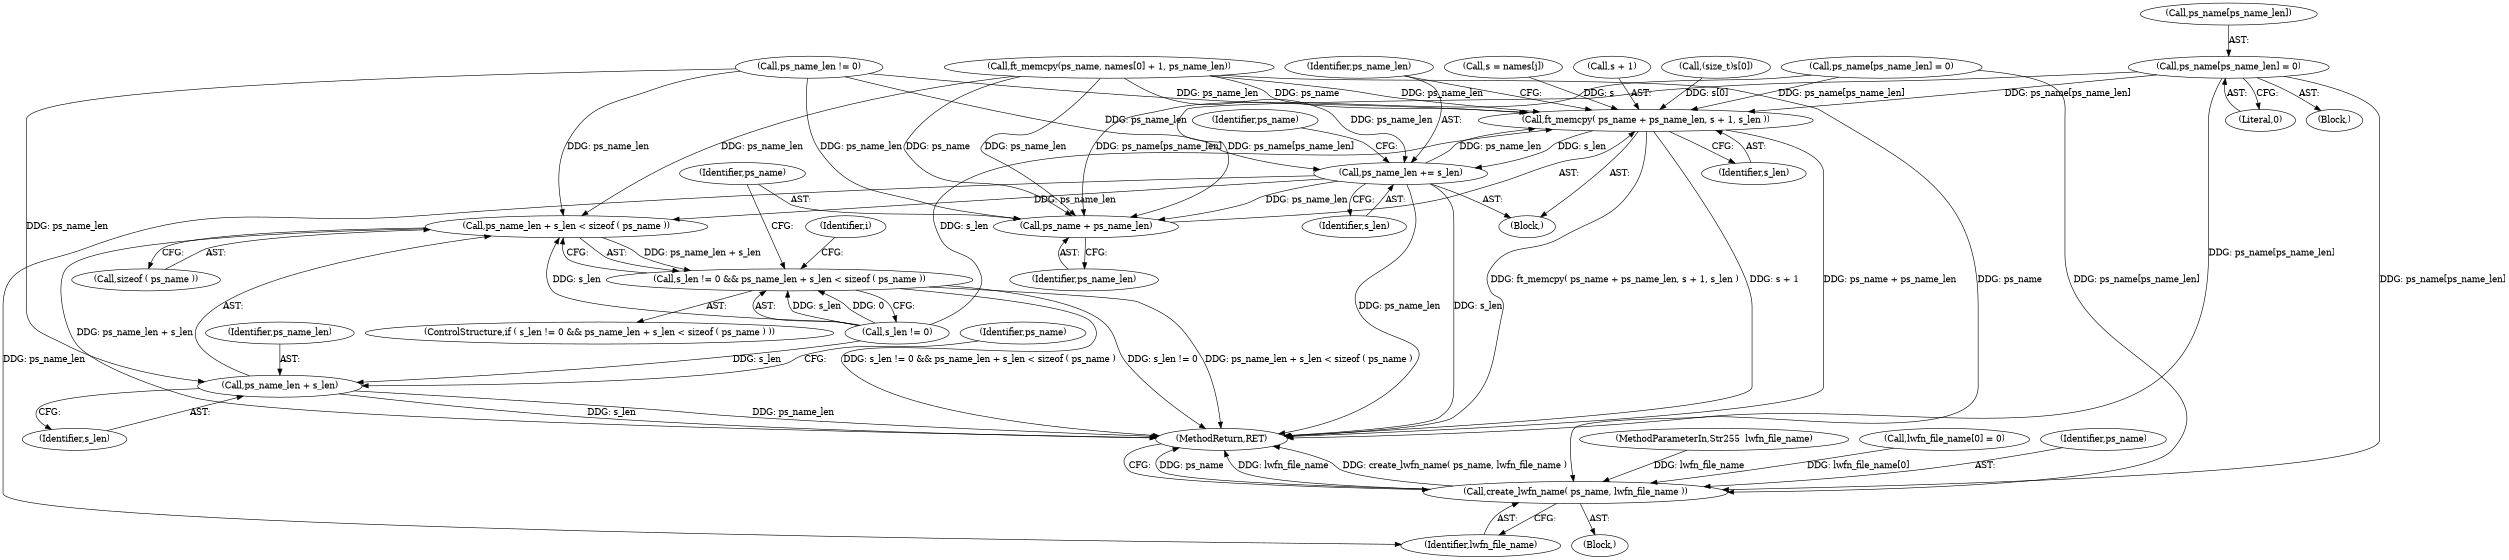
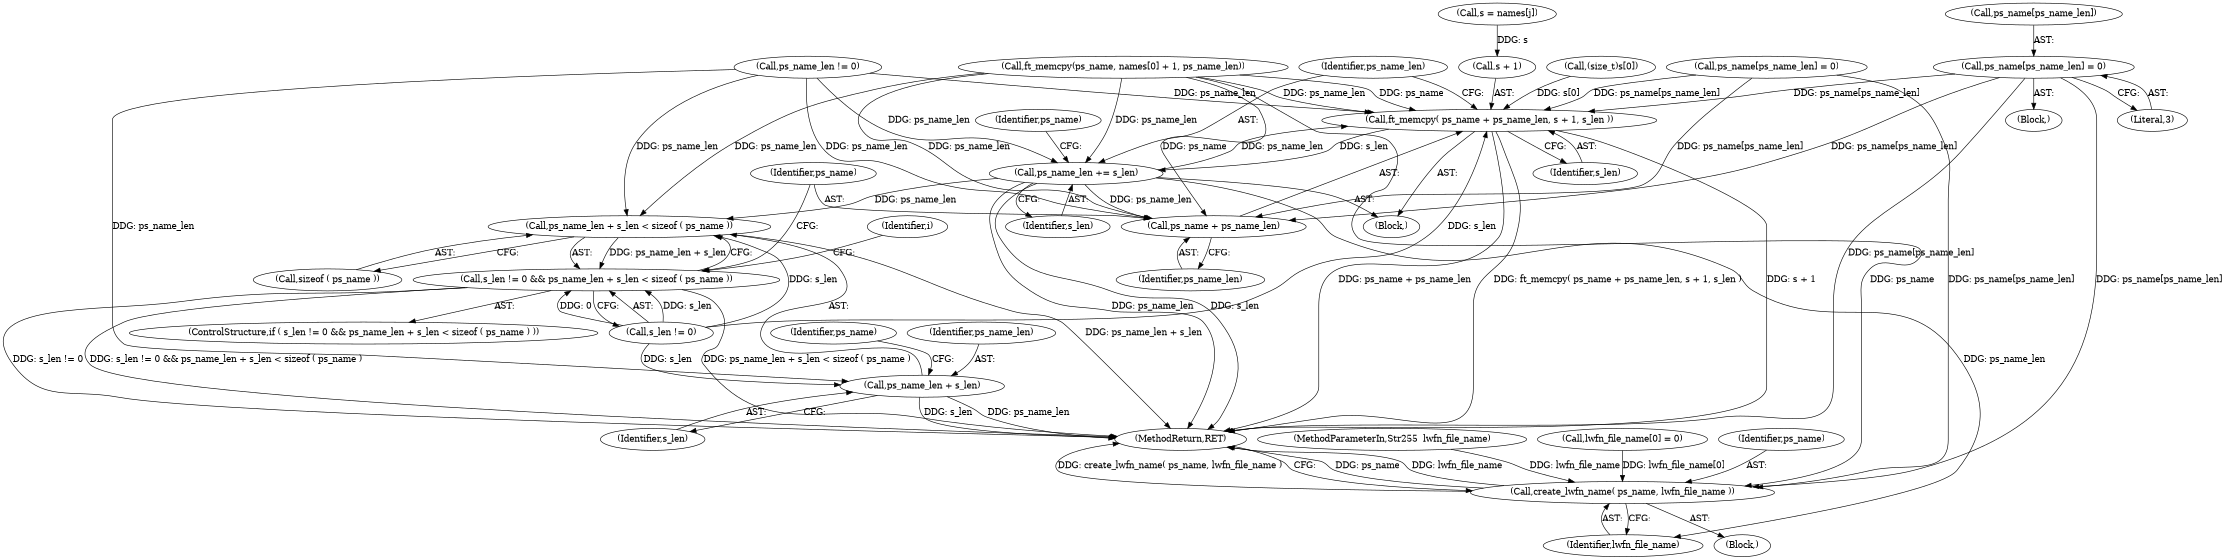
(1570, 92) -> (1497, 38)
(2260, 120) -> (2152, 120)
